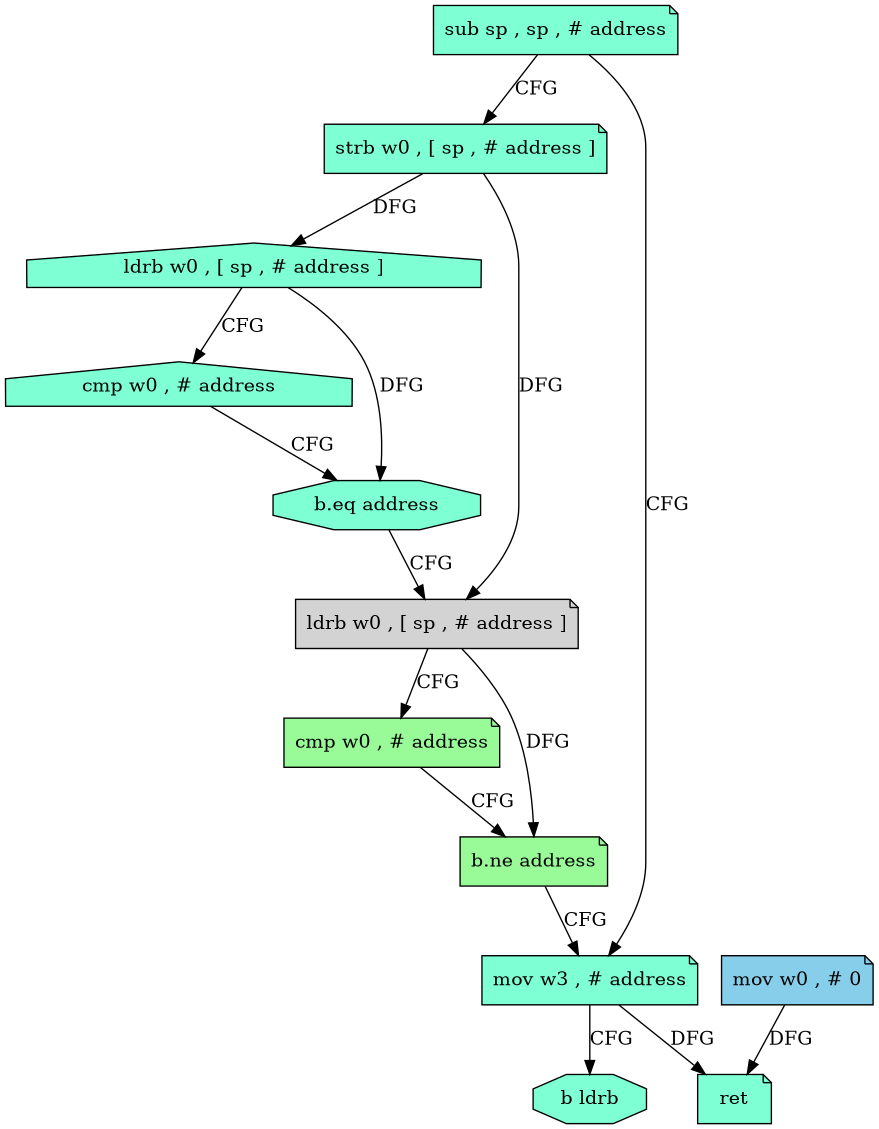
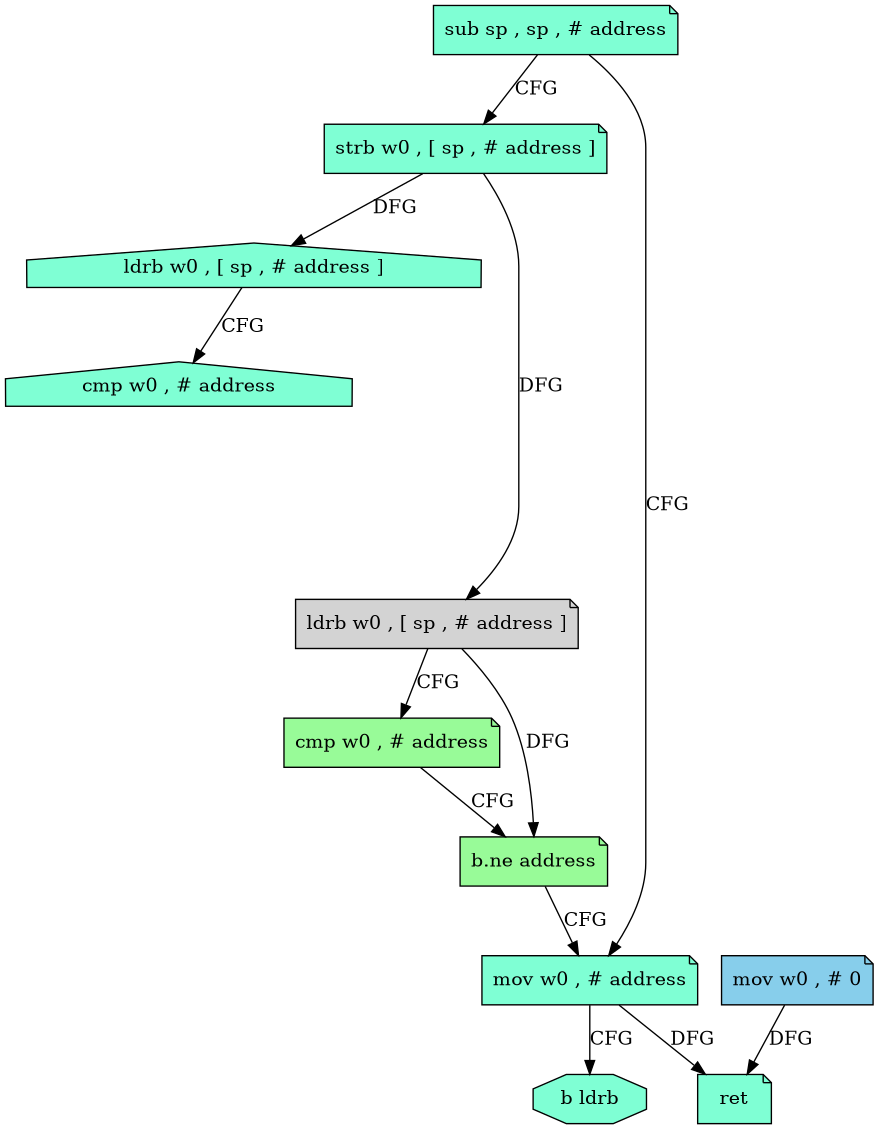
(377, 505) -> none
(590, 980) -> (590, 980)
